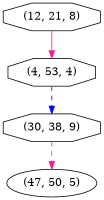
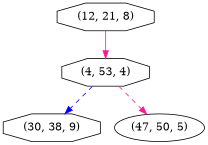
(52, 152) -> (130, 97)
